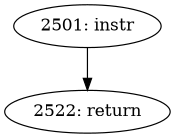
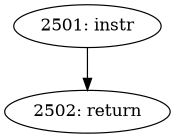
(87, 112) -> (87, 112)
